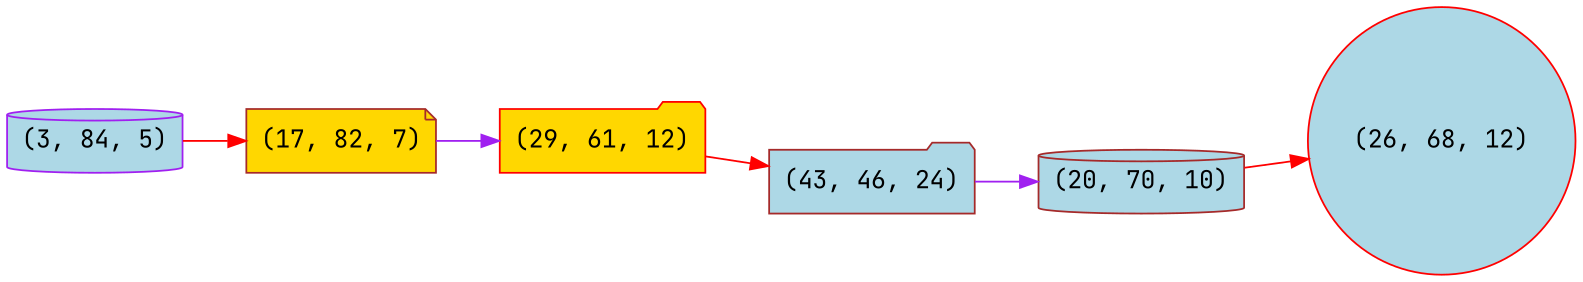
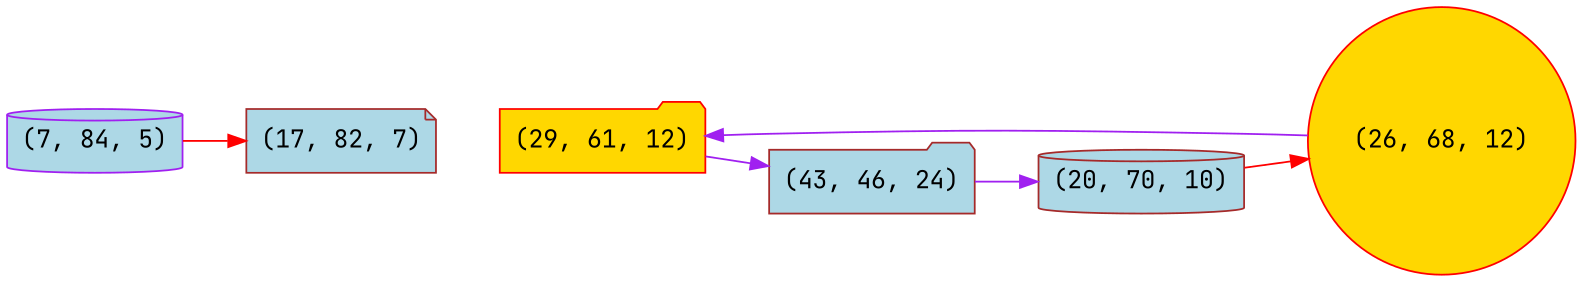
(95, 141) -> (95, 141)
(341, 141) -> (341, 141)
(459, 141) -> (1016, 131)
(1442, 141) -> (1442, 141)
(728, 160) -> (728, 160)
